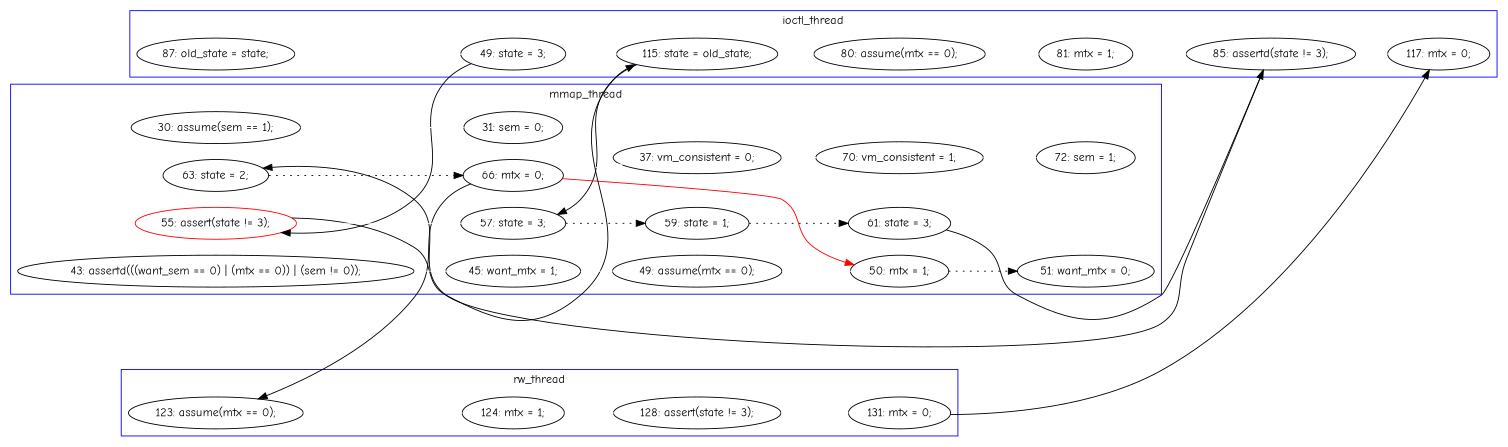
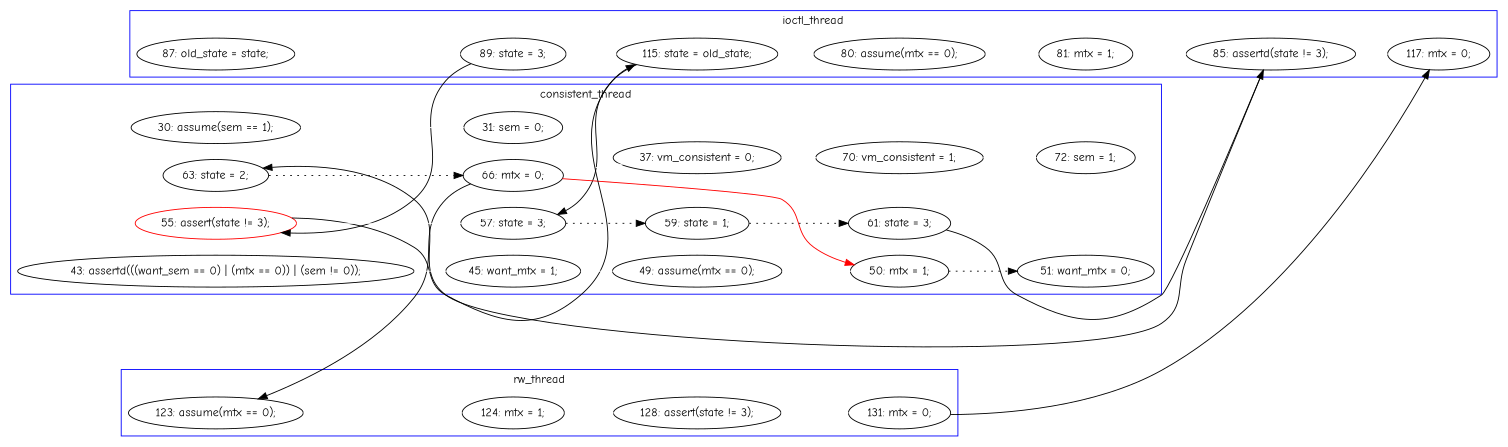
(513, 54) -> (513, 54)
(586, 94) -> (586, 94)
